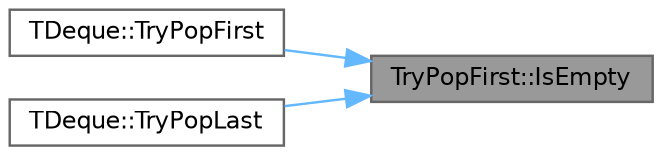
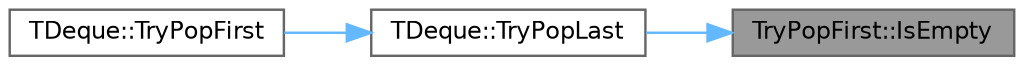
(315, 54) -> (316, 33)
